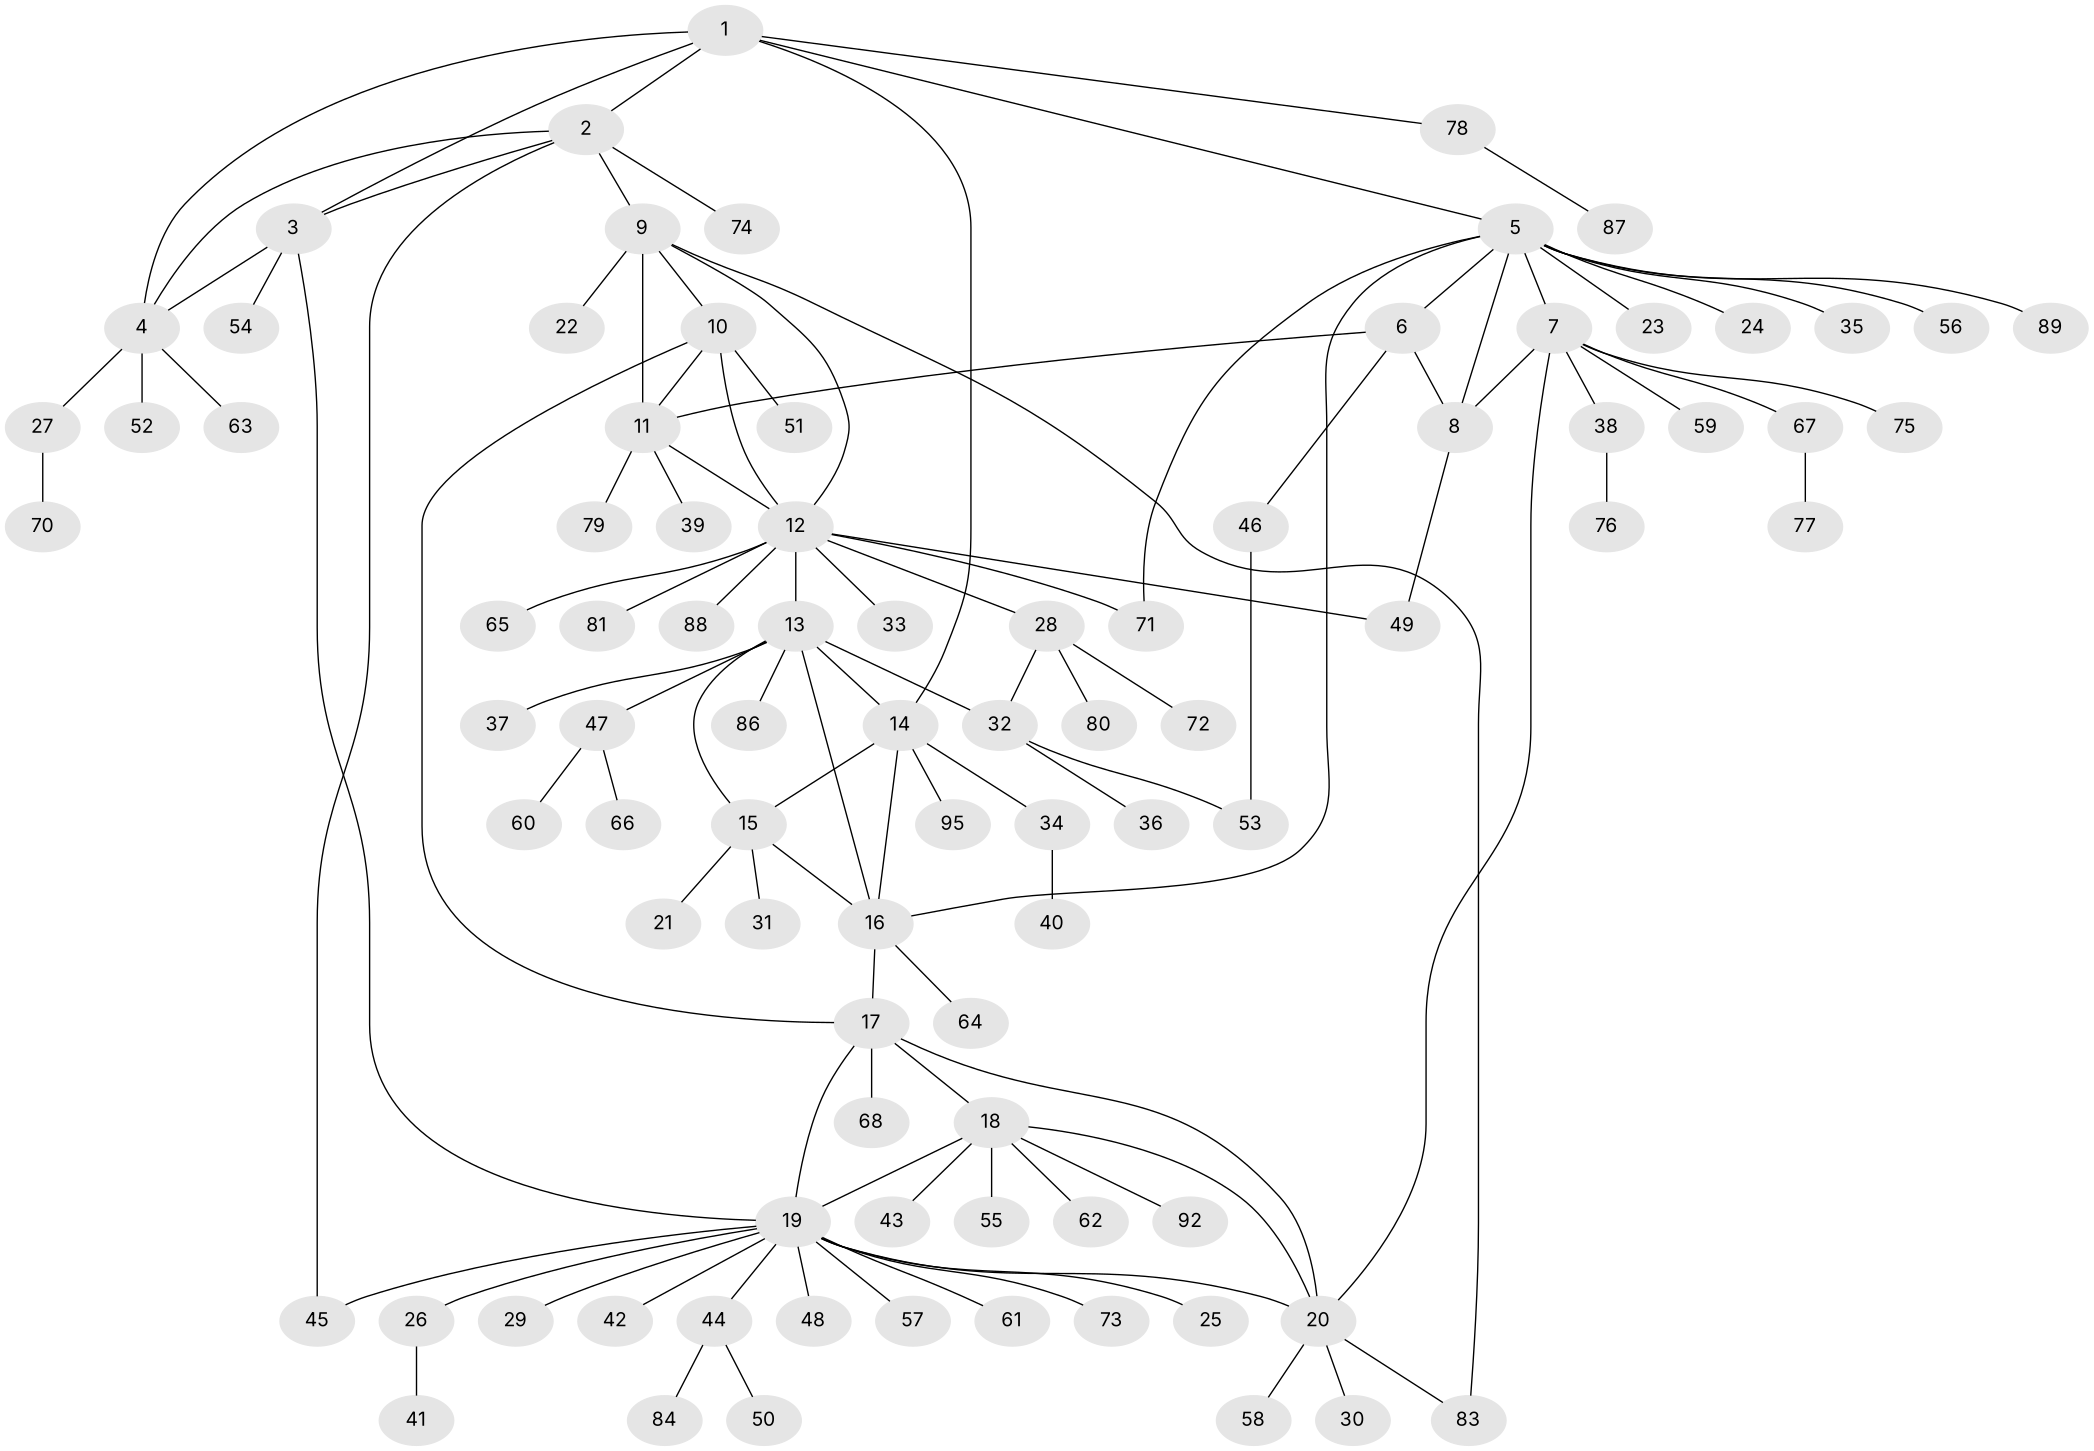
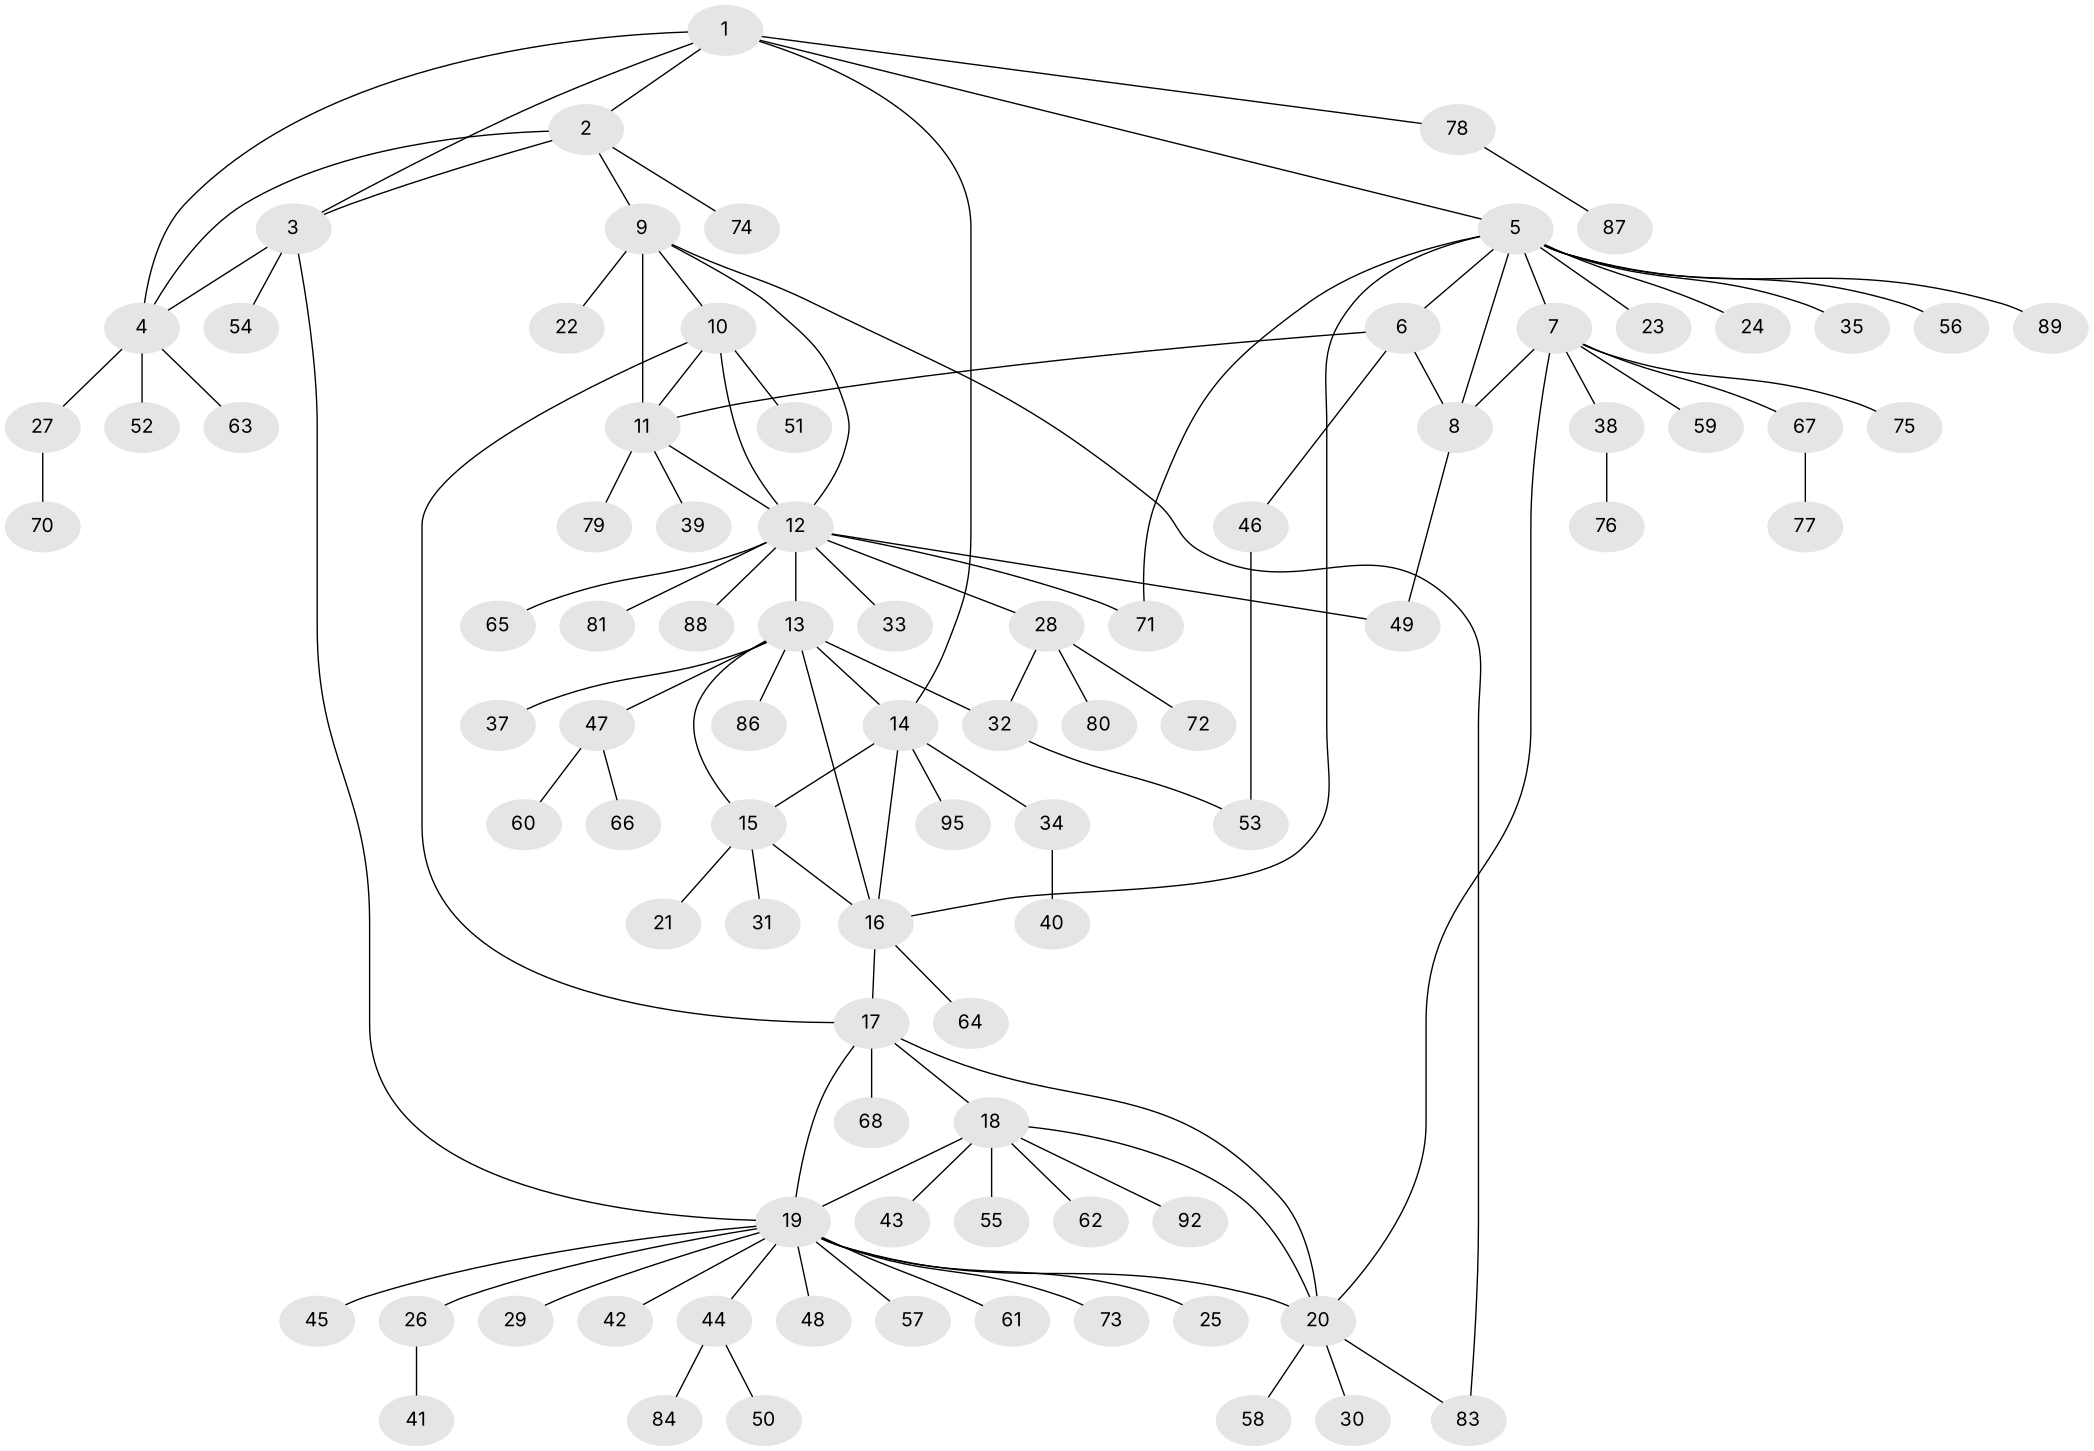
(367, 677) -> none
(1152, 825) -> none
